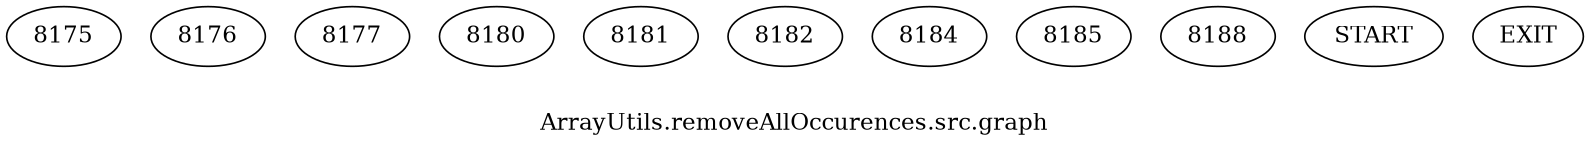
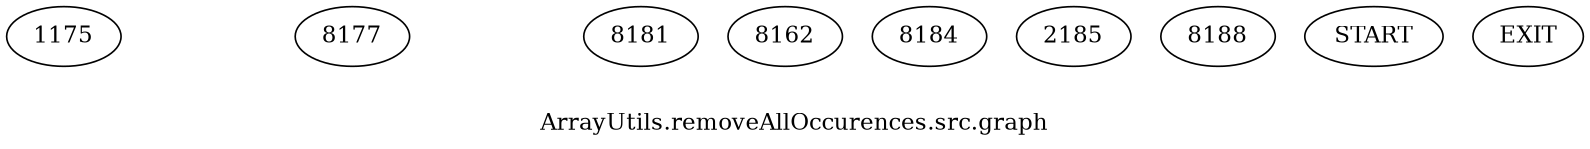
(64, 36) -> (64, 36)
(208, 36) -> none
(497, 36) -> none
(785, 36) -> (785, 36)
(1074, 36) -> (1074, 36)
